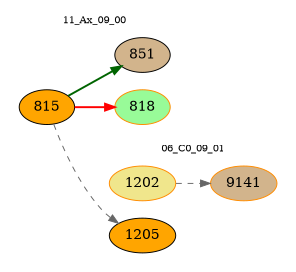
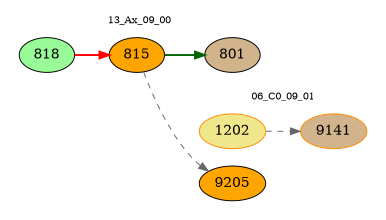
(95, 21) -> (140, 21)
(143, 55) -> (232, 55)
(90, 107) -> (87, 55)
(143, 107) -> (47, 55)
(143, 236) -> (232, 183)
